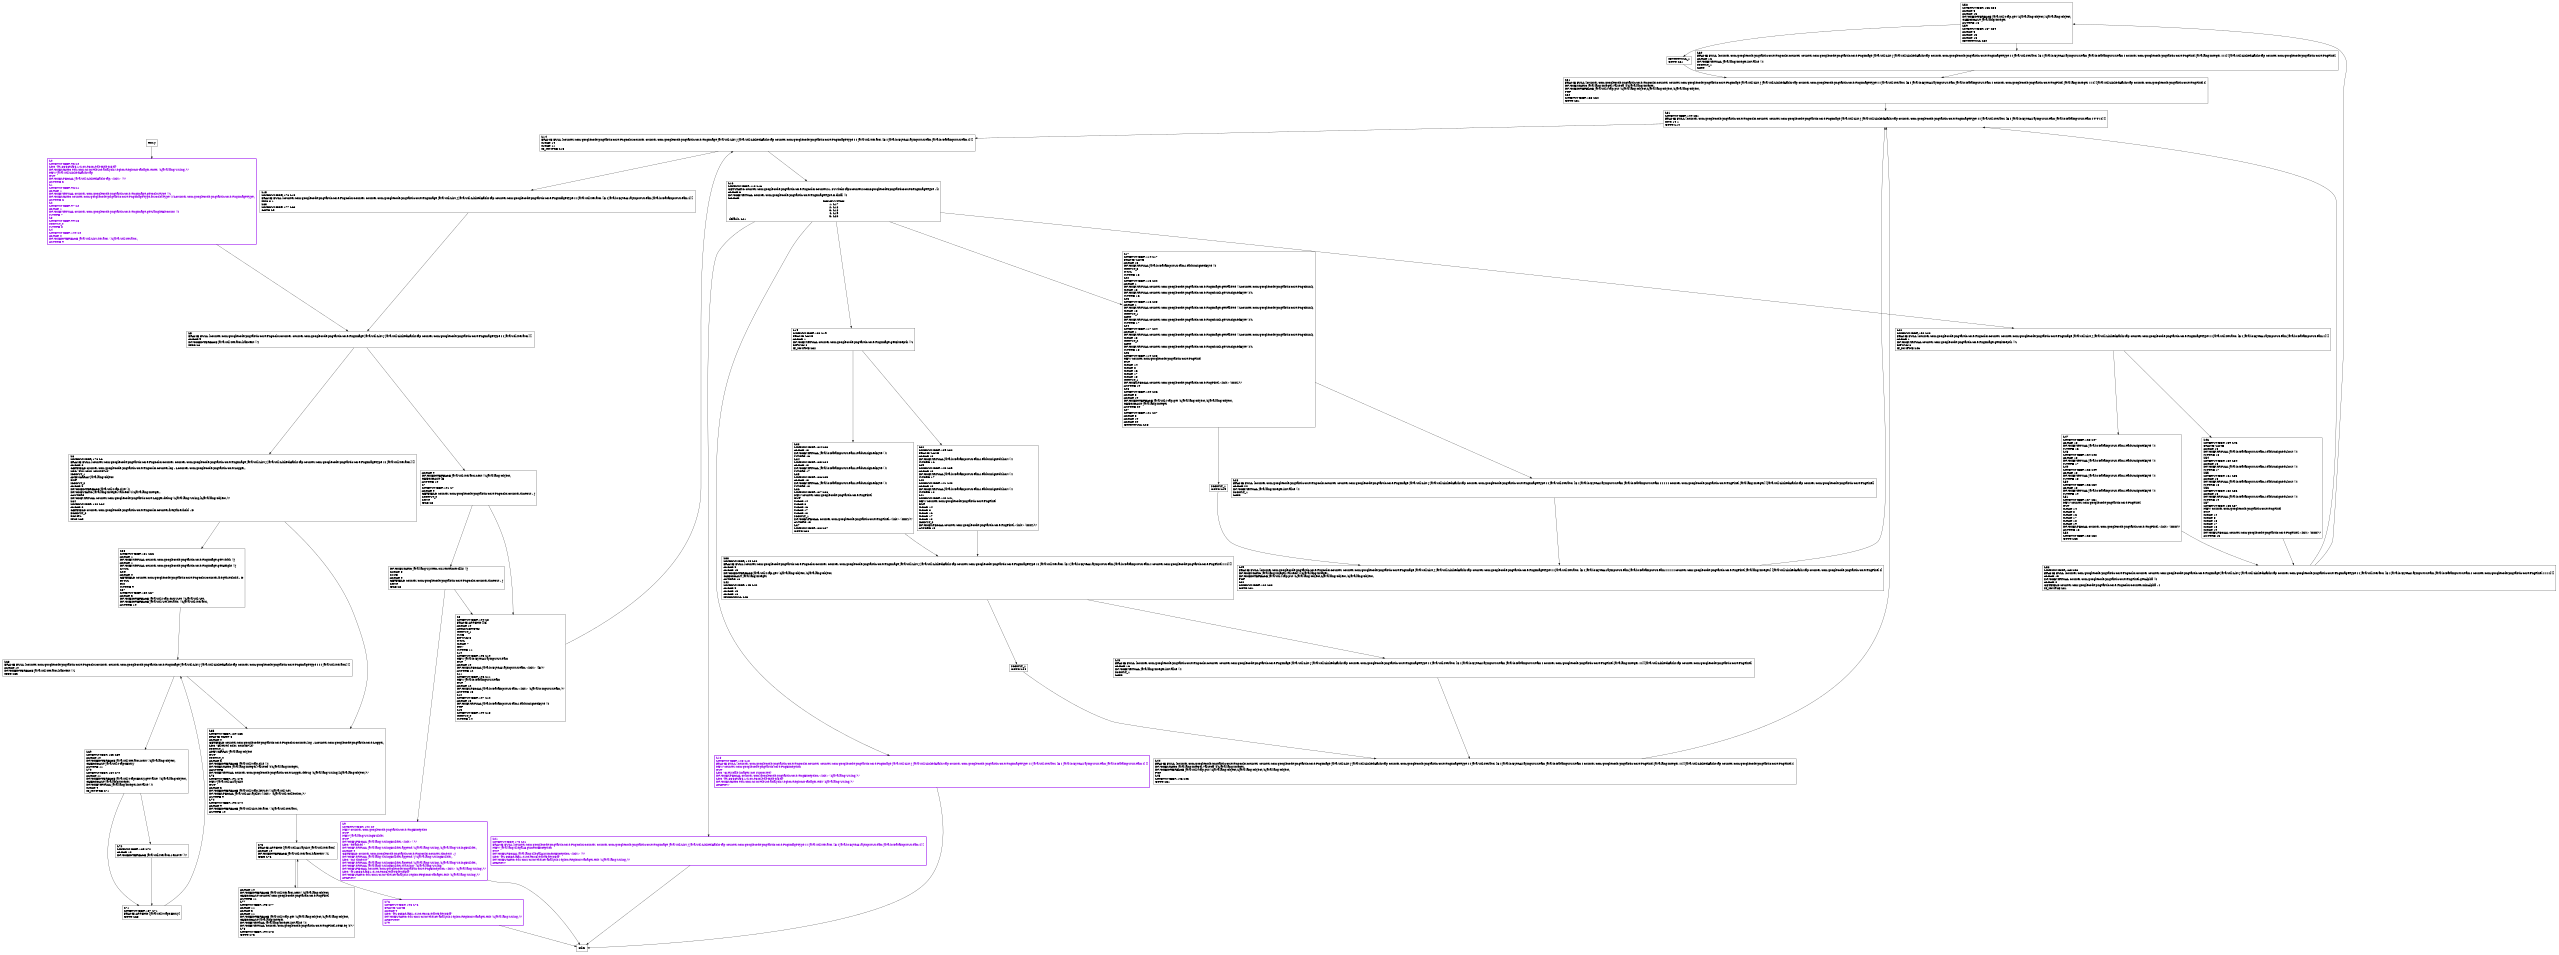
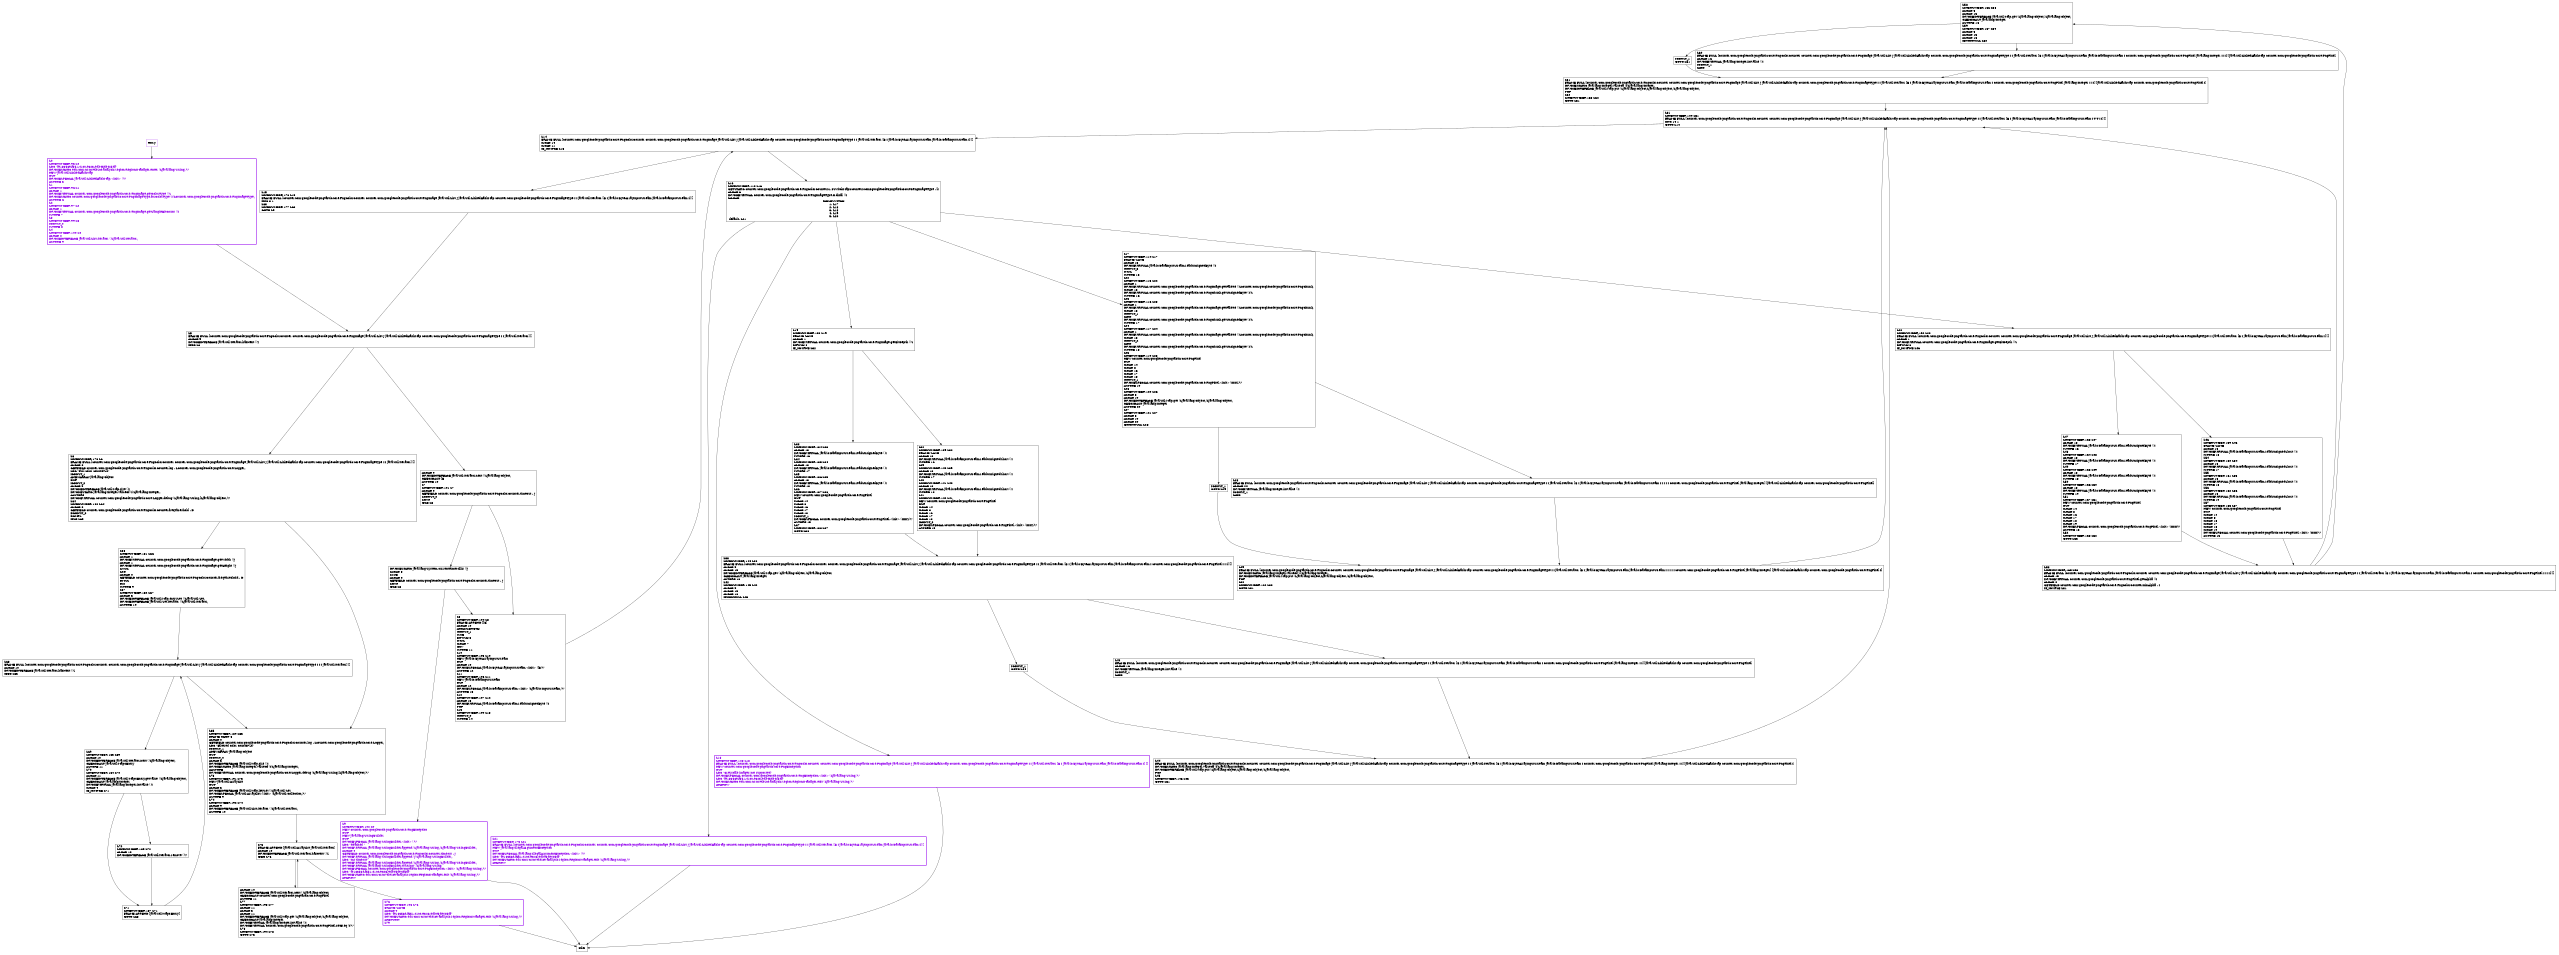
(1679, 60) -> (1683, 60)
(152, 143) -> (152, 143)
